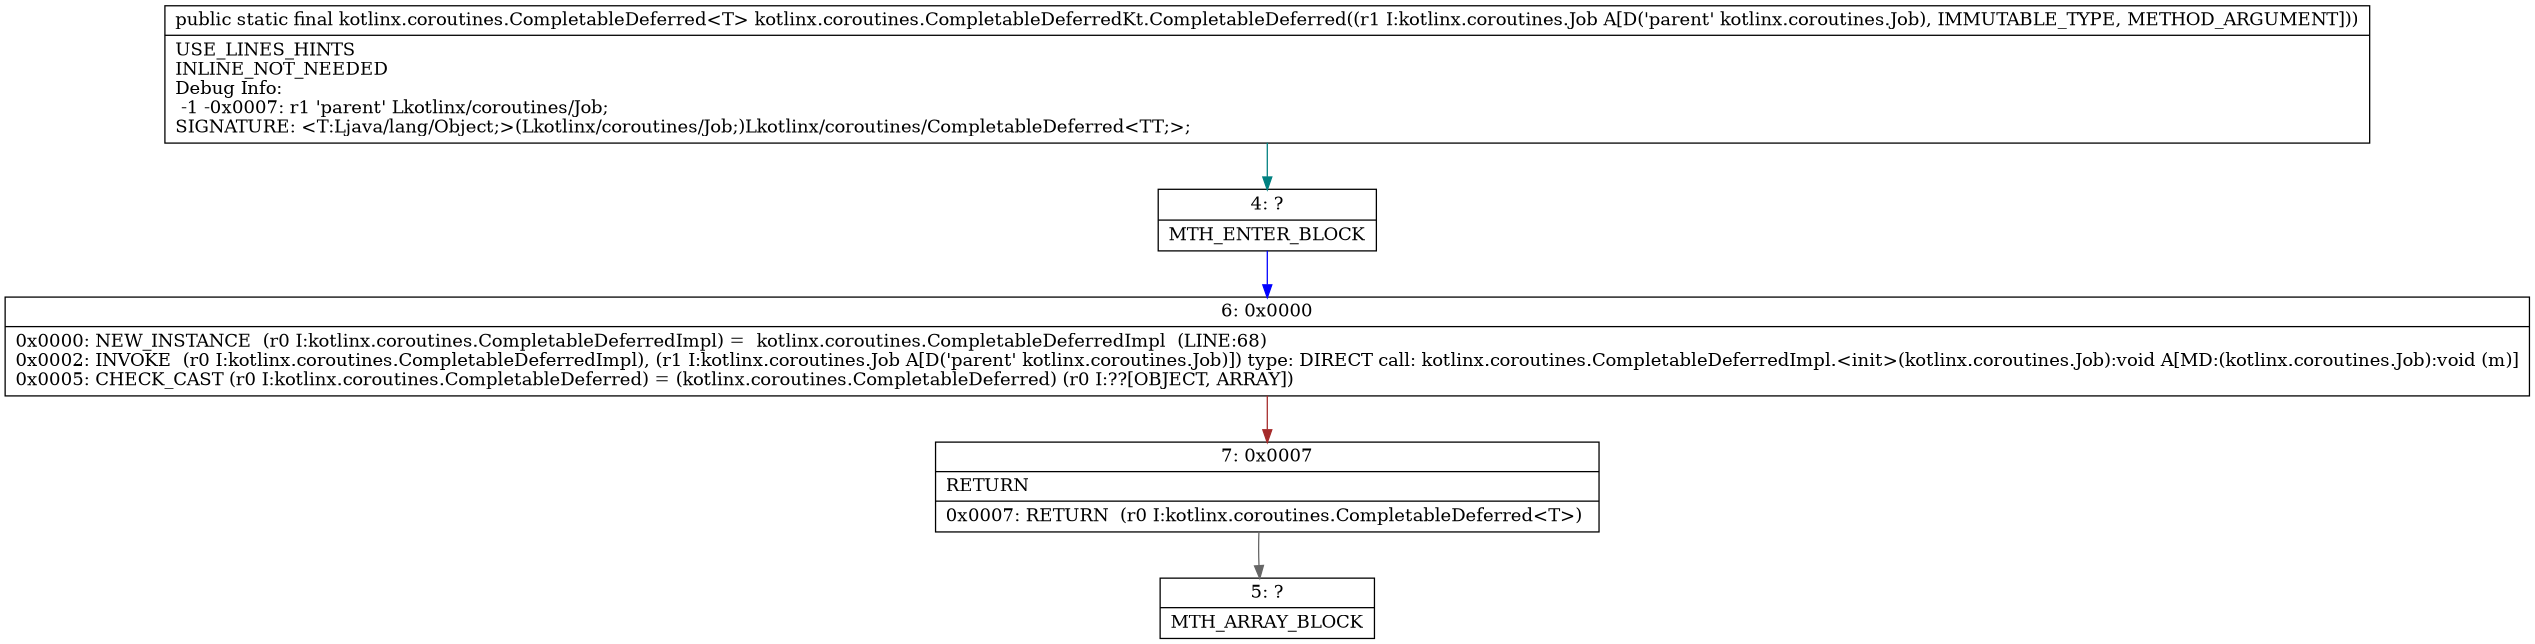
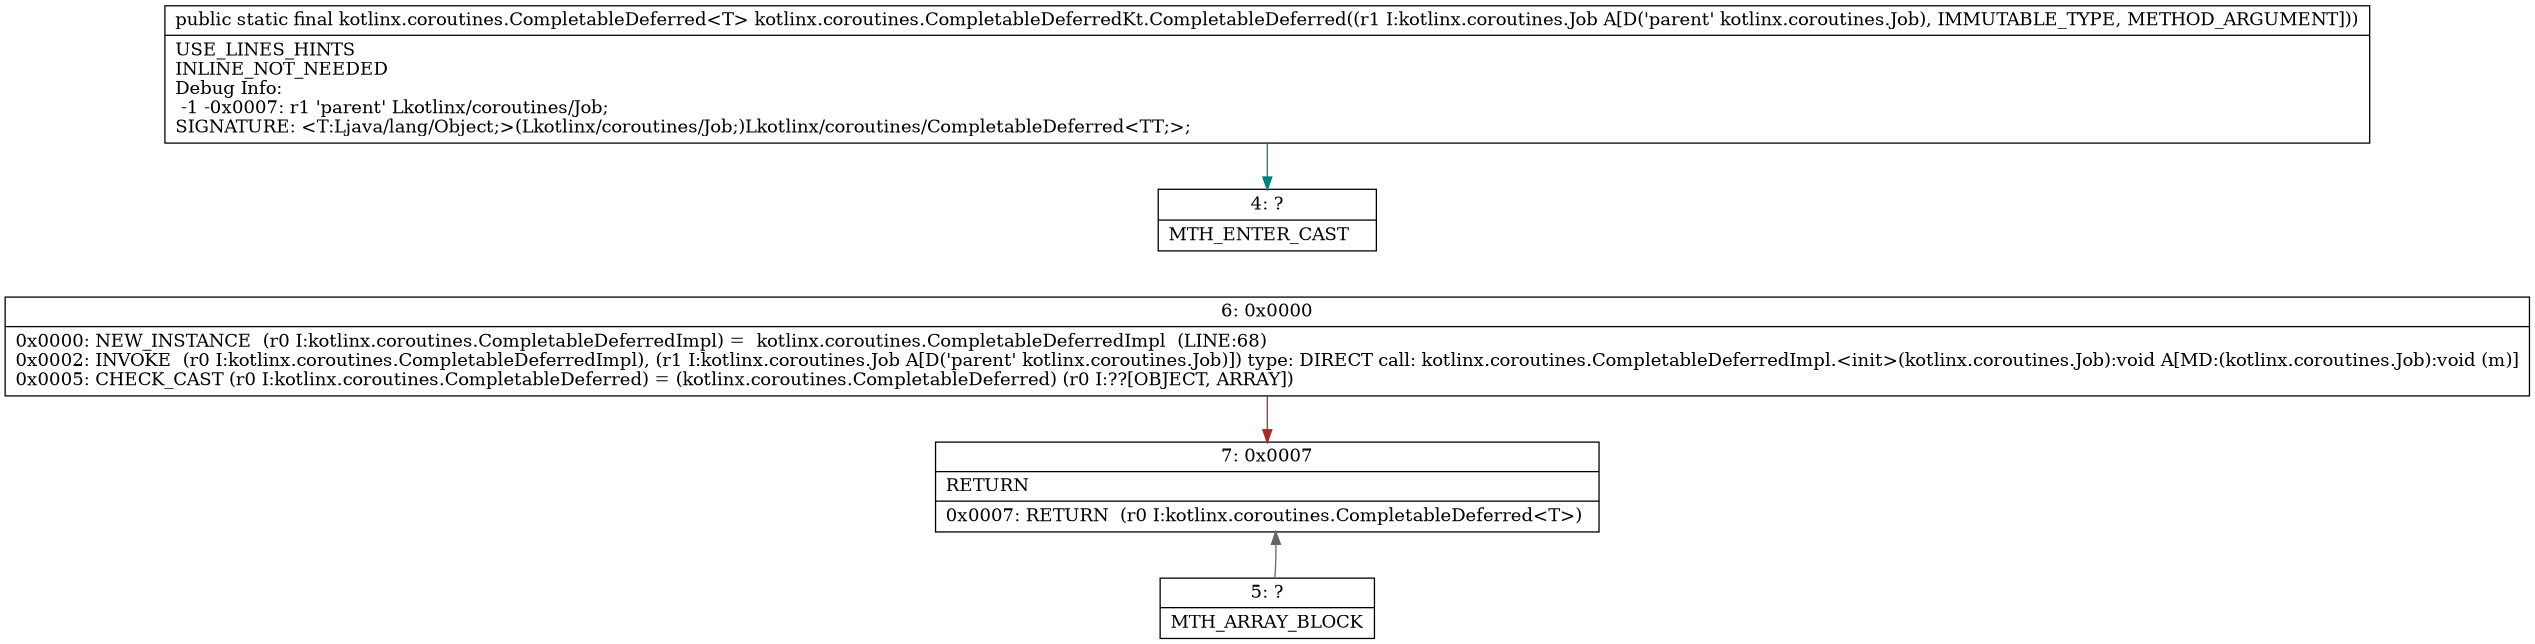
(1267, 235) -> (1259, 235)
(1267, 268) -> none
(1259, 549) -> (1276, 562)
